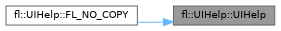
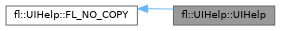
(150, 22) -> (161, 9)
